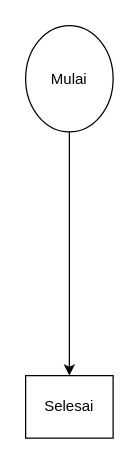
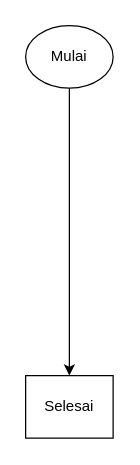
(69, 79) -> (69, 57)
